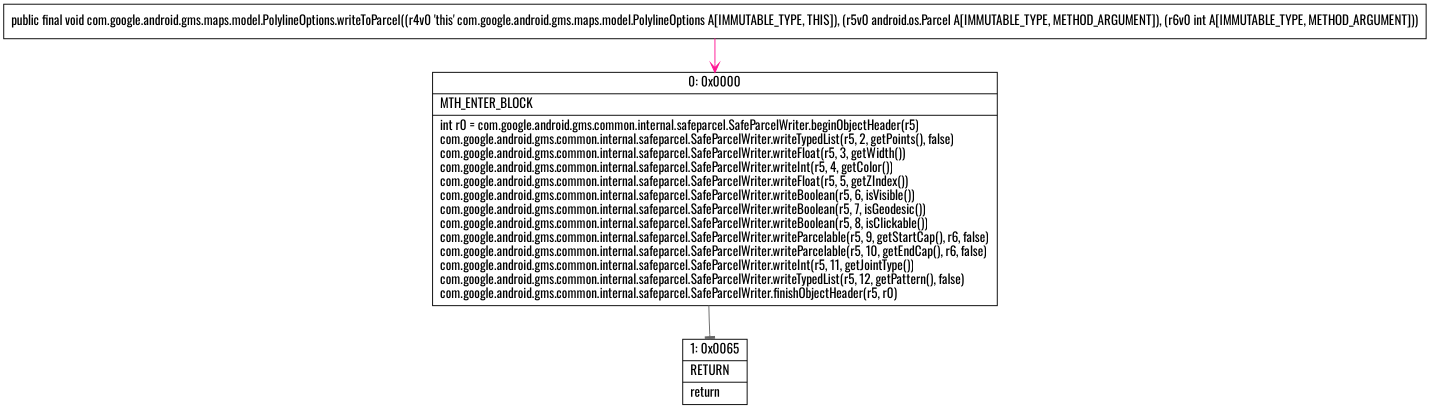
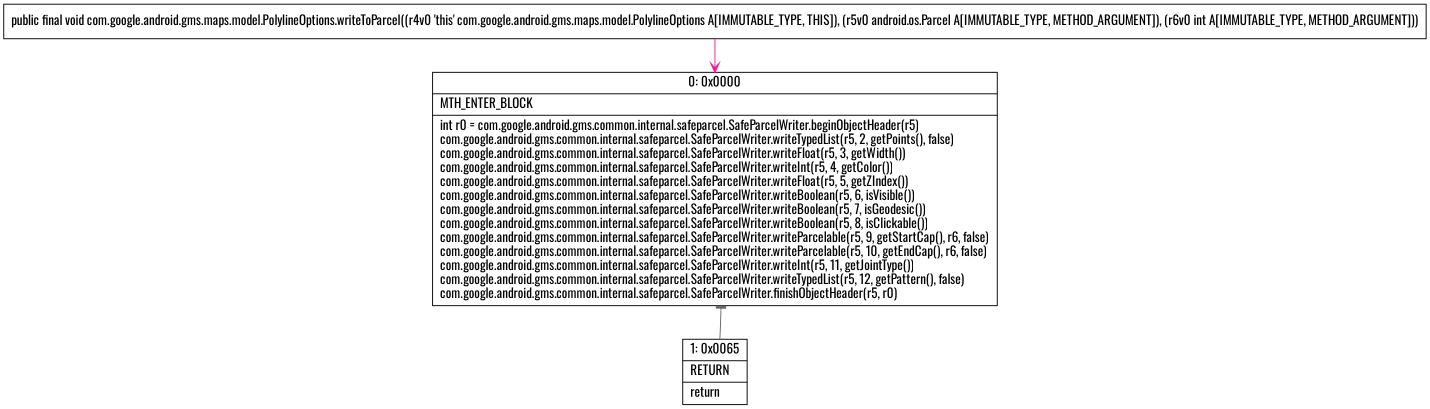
(709, 320) -> (721, 325)
